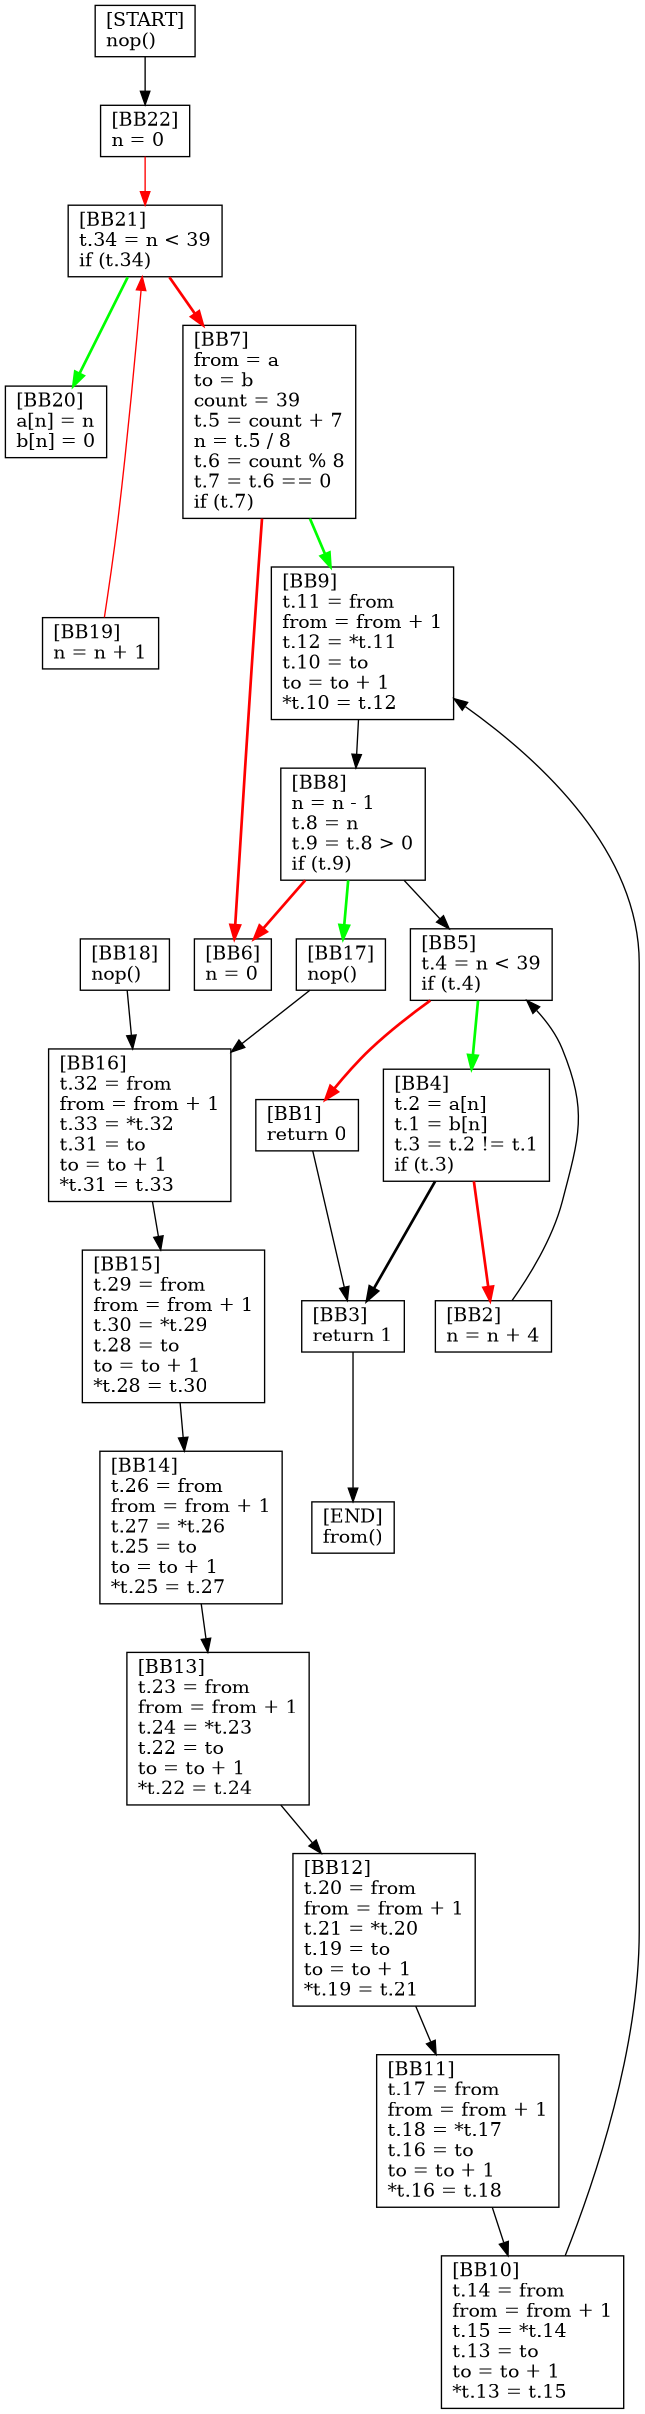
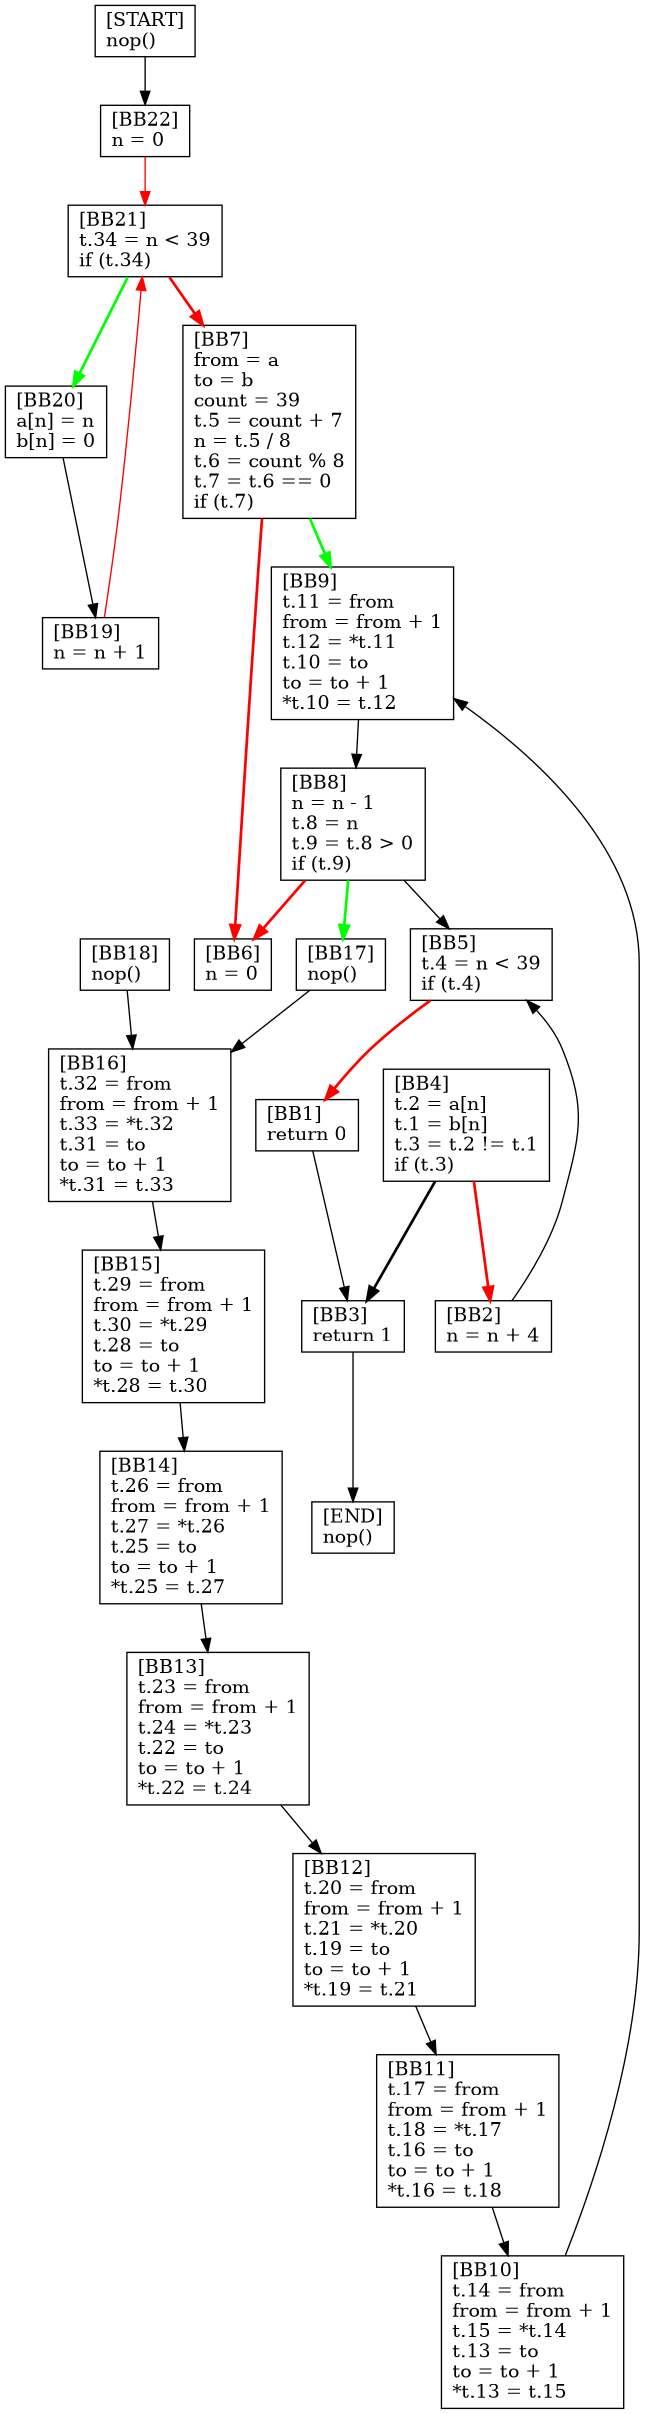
none -> (78, 531)
(475, 1028) -> none
(353, 1528) -> (353, 1528)
